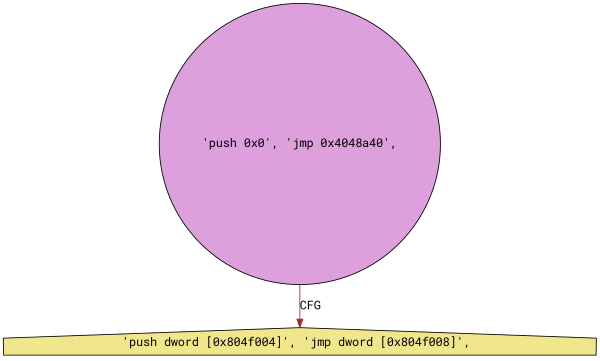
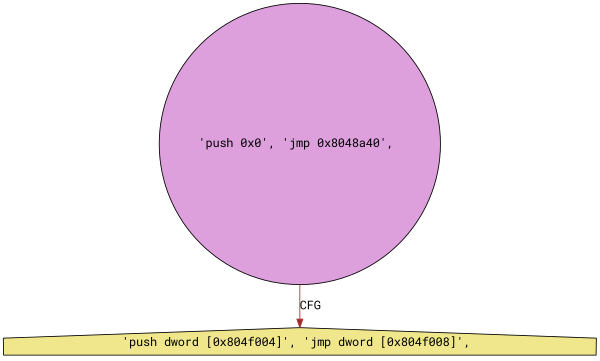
(300, 144) -> (300, 144)
